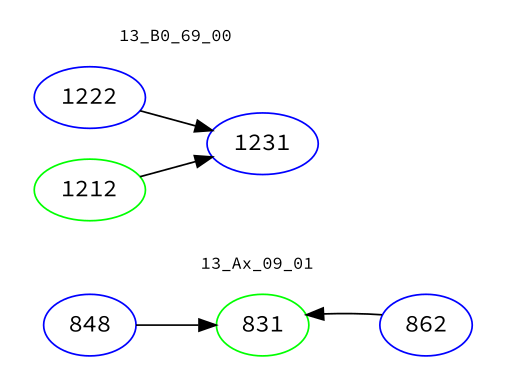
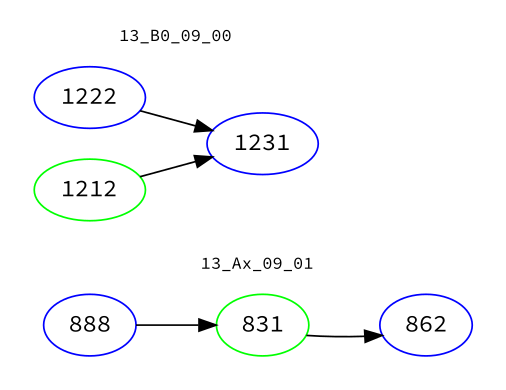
(176, 37) -> (176, 37)
(353, 314) -> (336, 337)
(90, 325) -> (90, 325)
